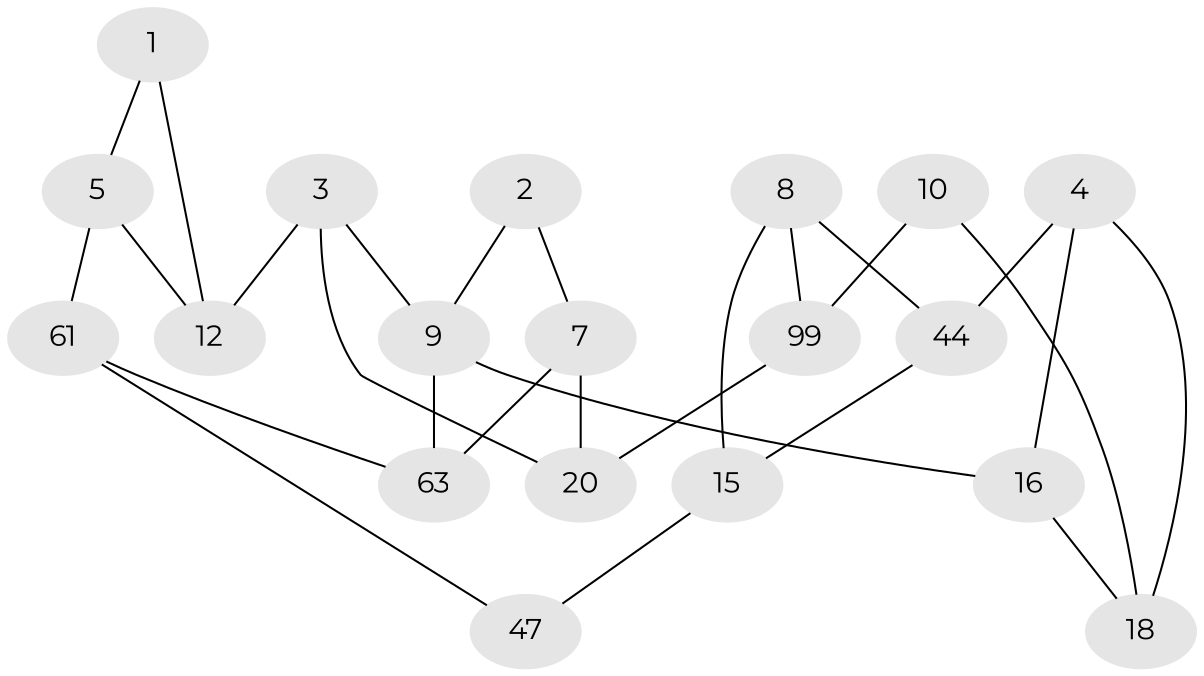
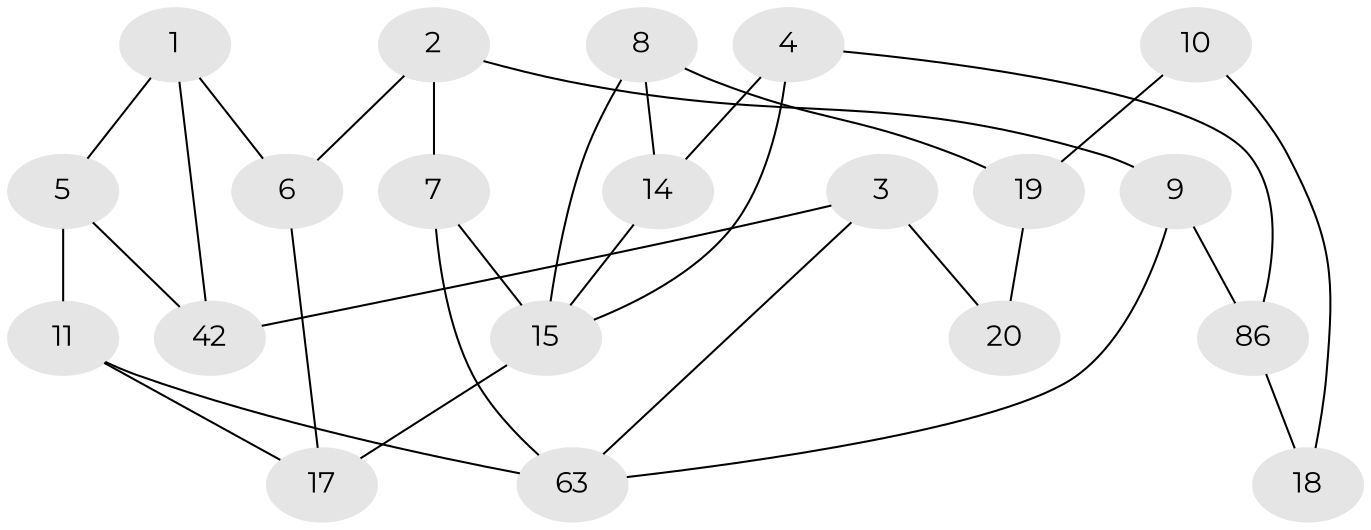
none -> (287, 192)
(378, 265) -> (727, 338)
(63, 338) -> (63, 338)
(210, 338) -> (210, 338)
(805, 338) -> (1029, 192)
(952, 338) -> (658, 192)
(1185, 400) -> (718, 244)
(581, 412) -> (490, 265)
(1029, 485) -> (1253, 338)
(526, 632) -> (322, 485)
